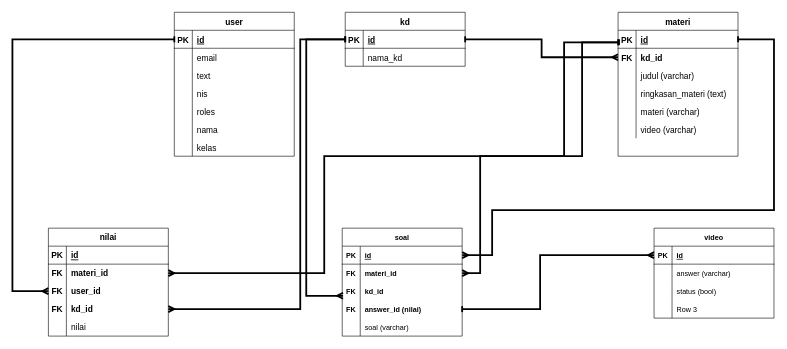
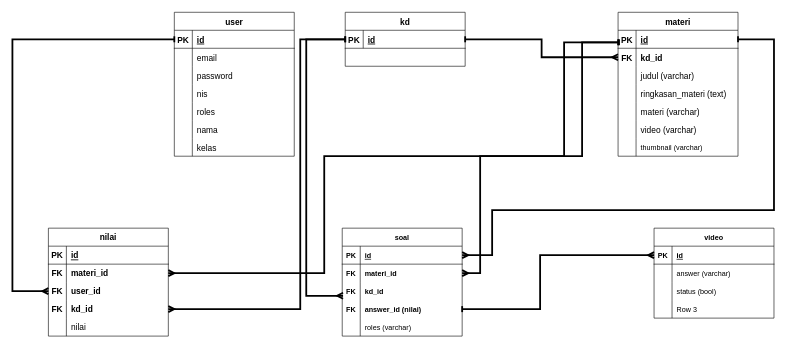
(414, 57) -> none
(206, 76) -> (216, 76)
none -> (687, 147)
(391, 328) -> (393, 328)
